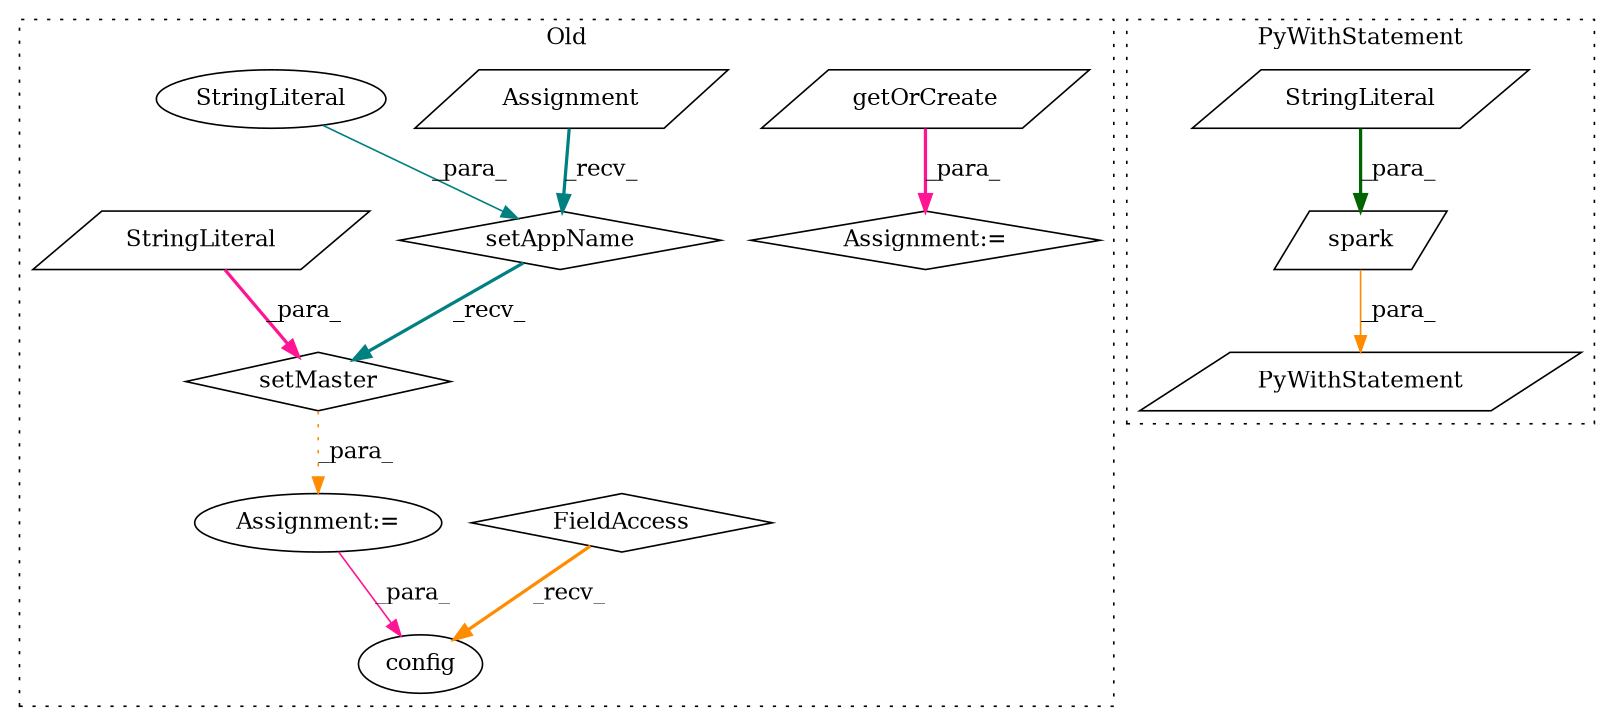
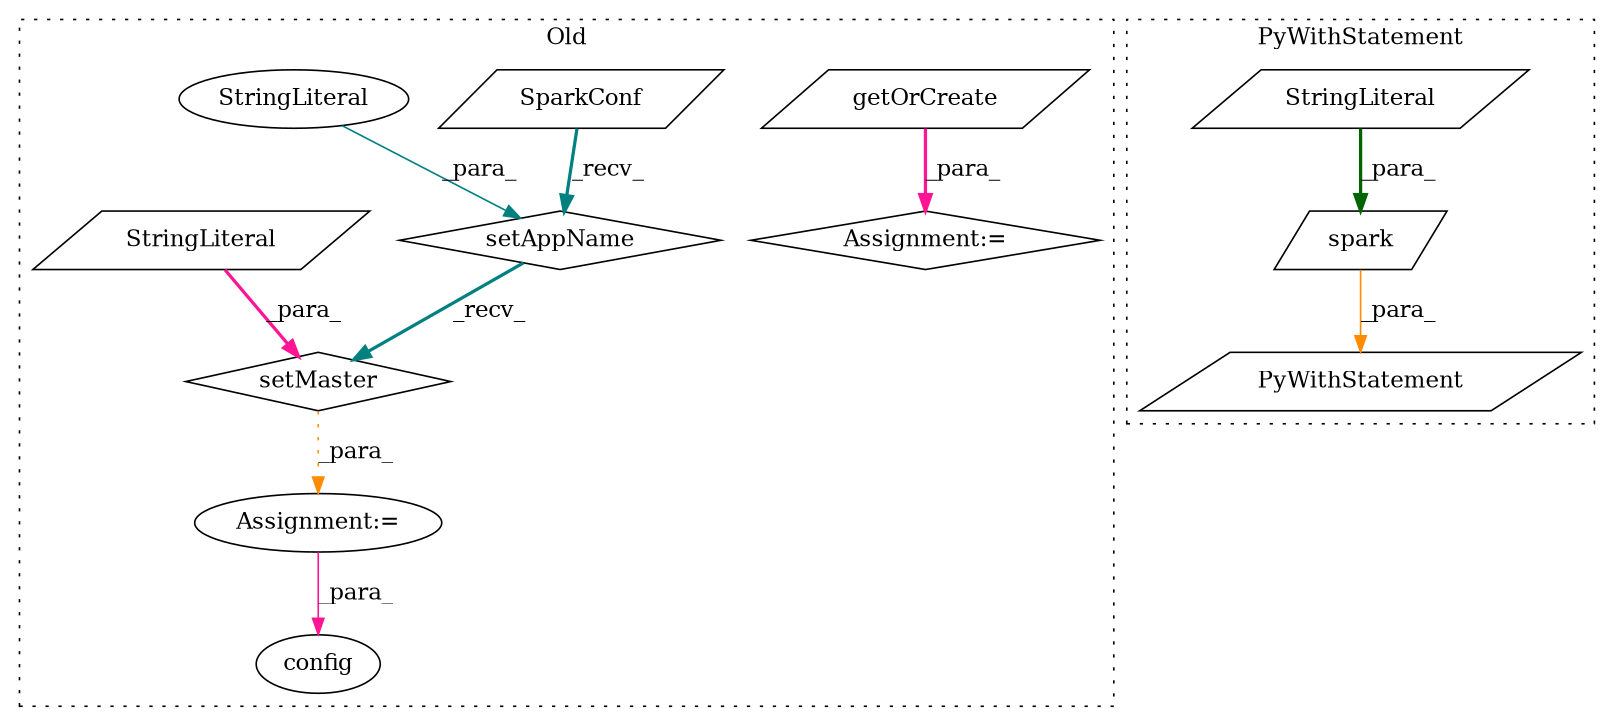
(572, 99) -> (581, 99)
(622, 523) -> none
